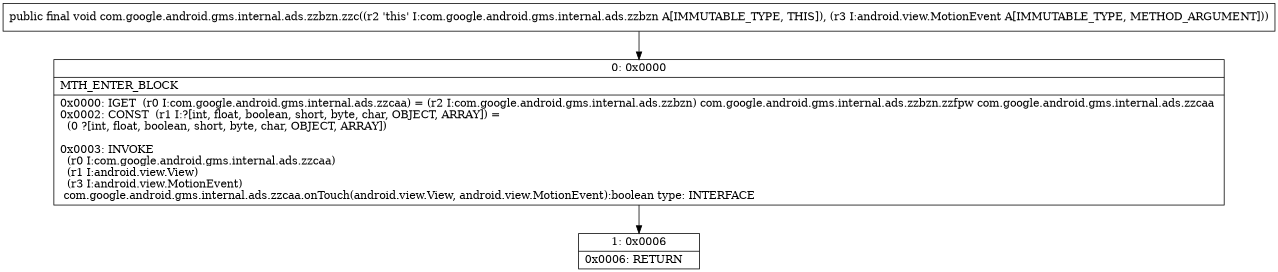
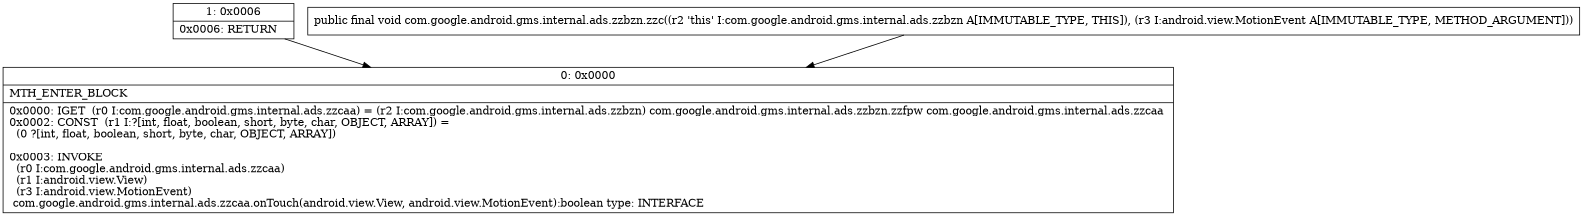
(639, 215) -> (324, 52)
